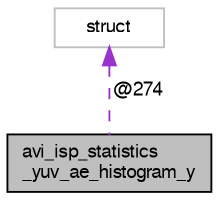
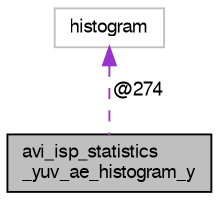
(109, 28) -> (109, 28)
